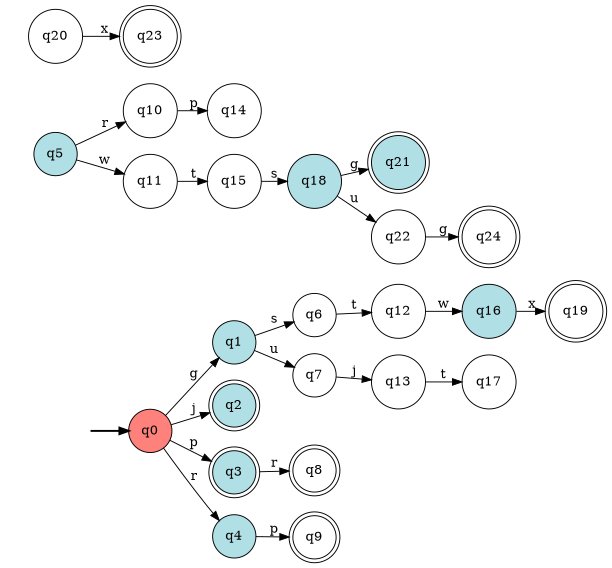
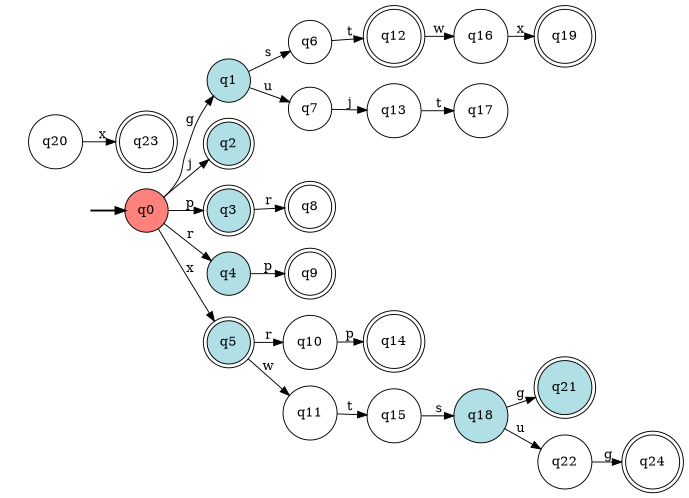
(234, 111) -> (394, 341)
(56, 154) -> (229, 342)
none -> (184, 271)
(398, 311) -> (394, 36)
(489, 311) -> (481, 36)
